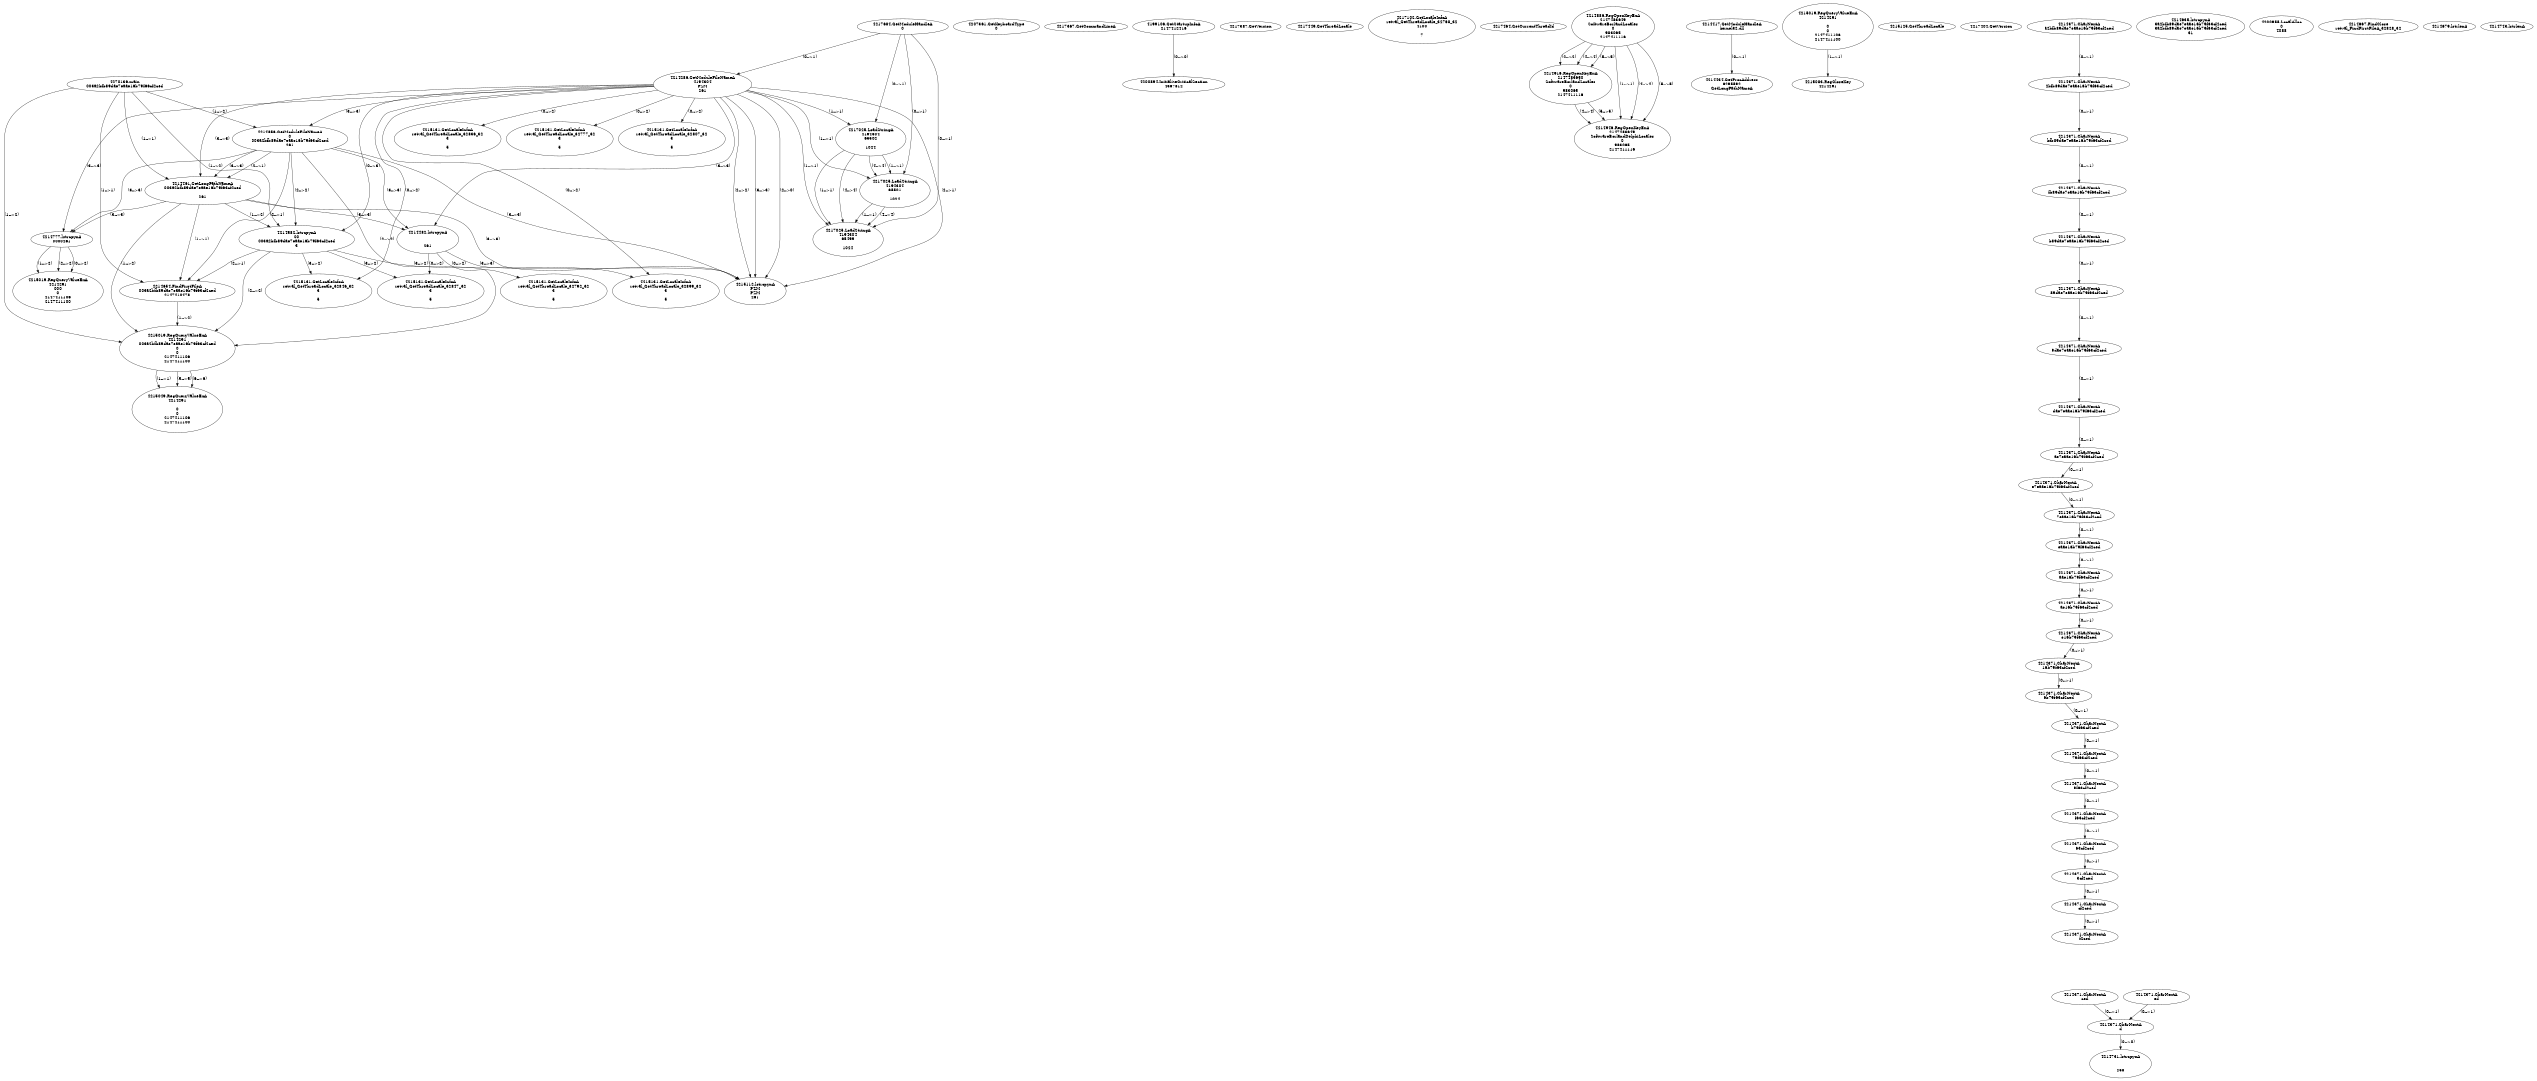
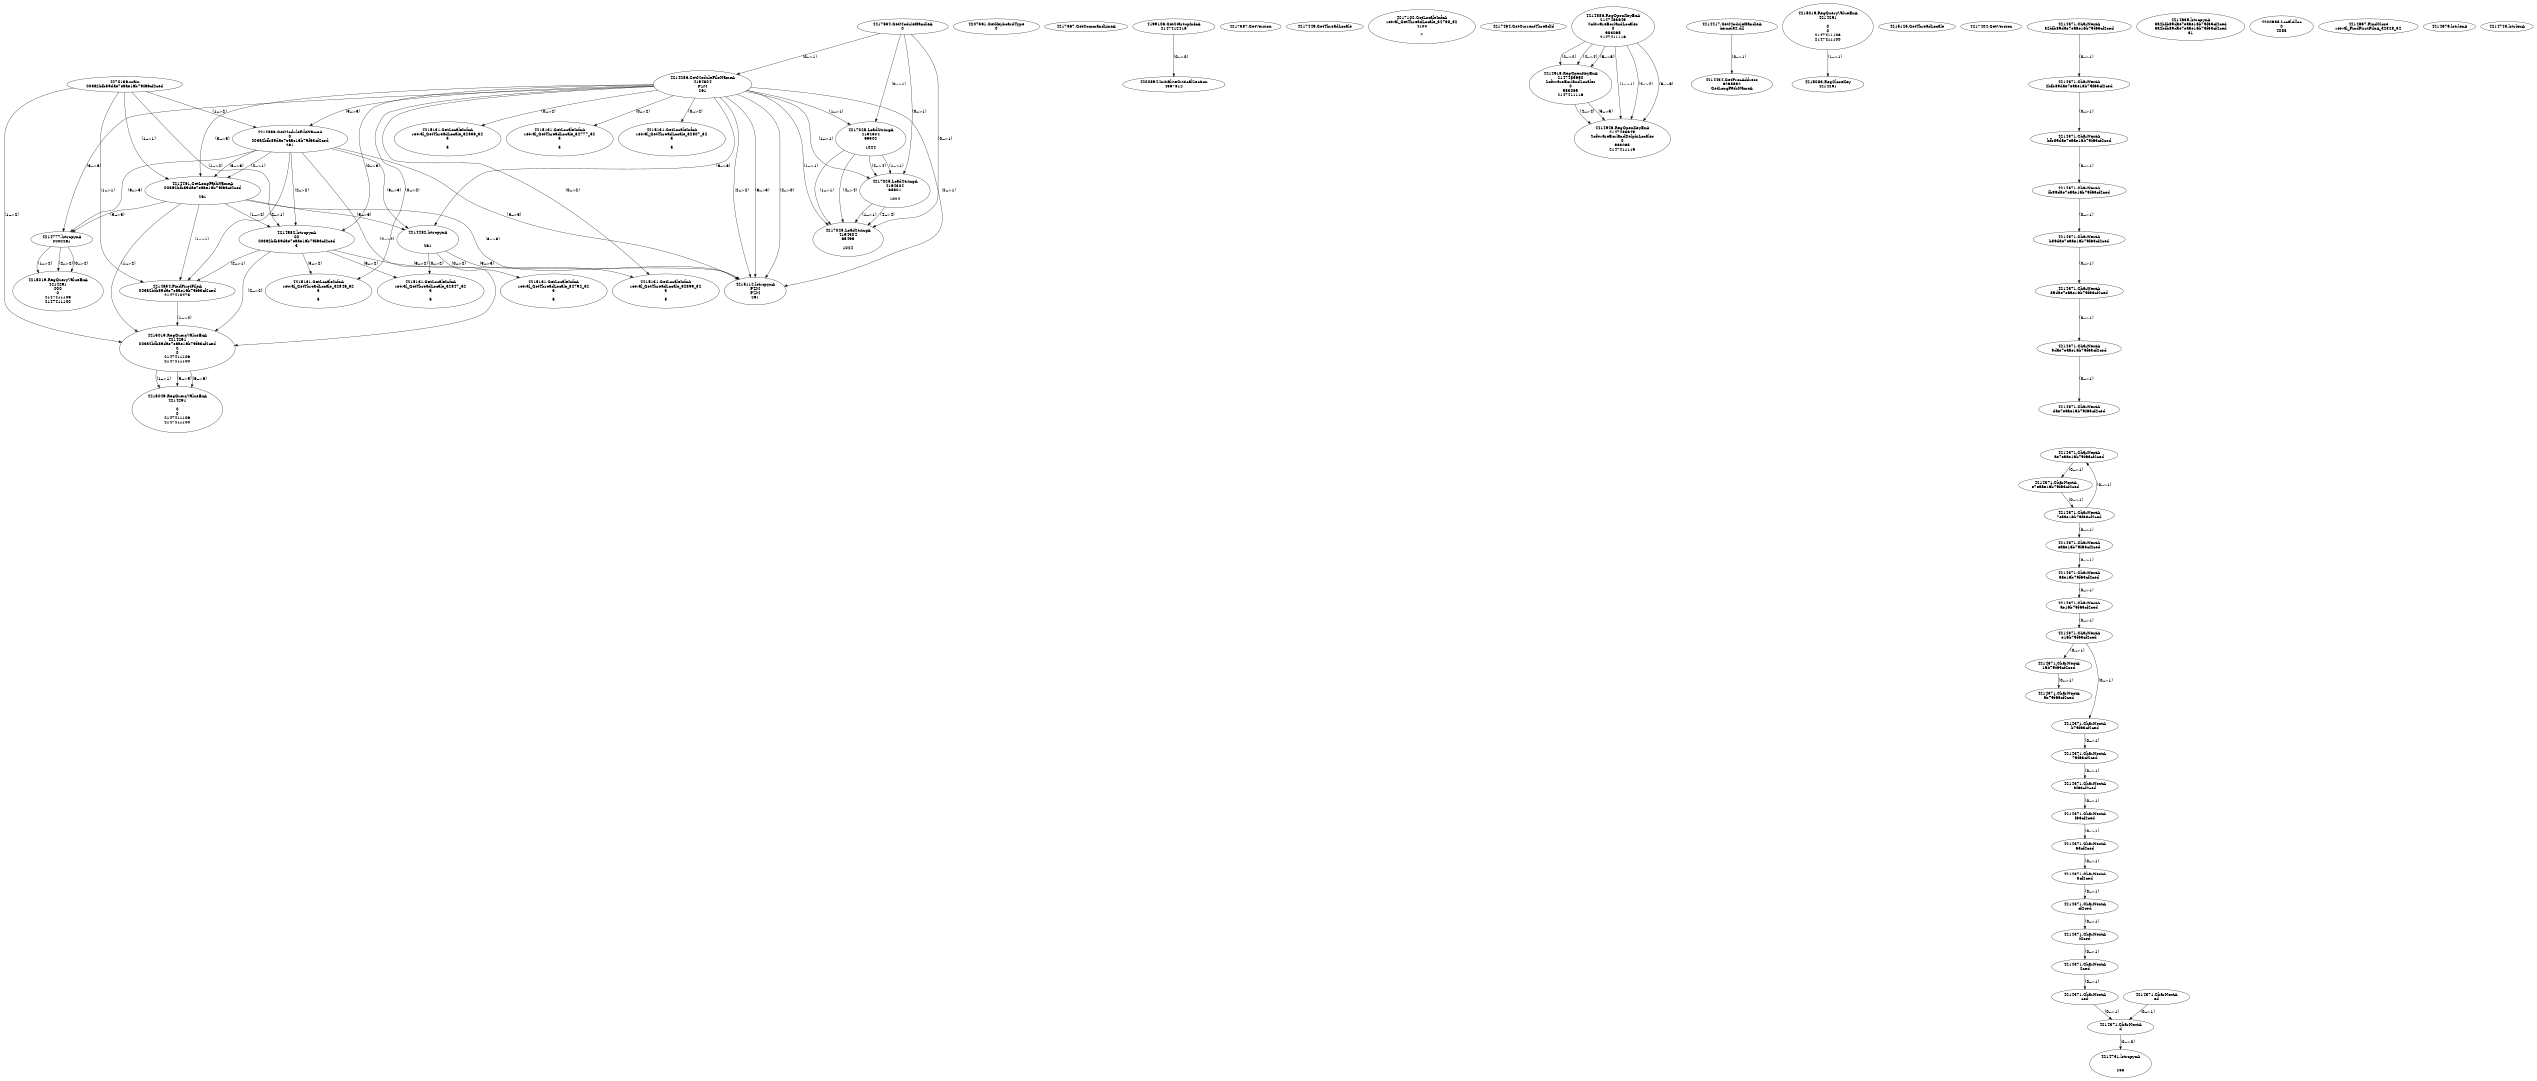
(2079, 431) -> (2097, 487)
(2071, 710) -> (2098, 679)
none -> (2085, 967)
